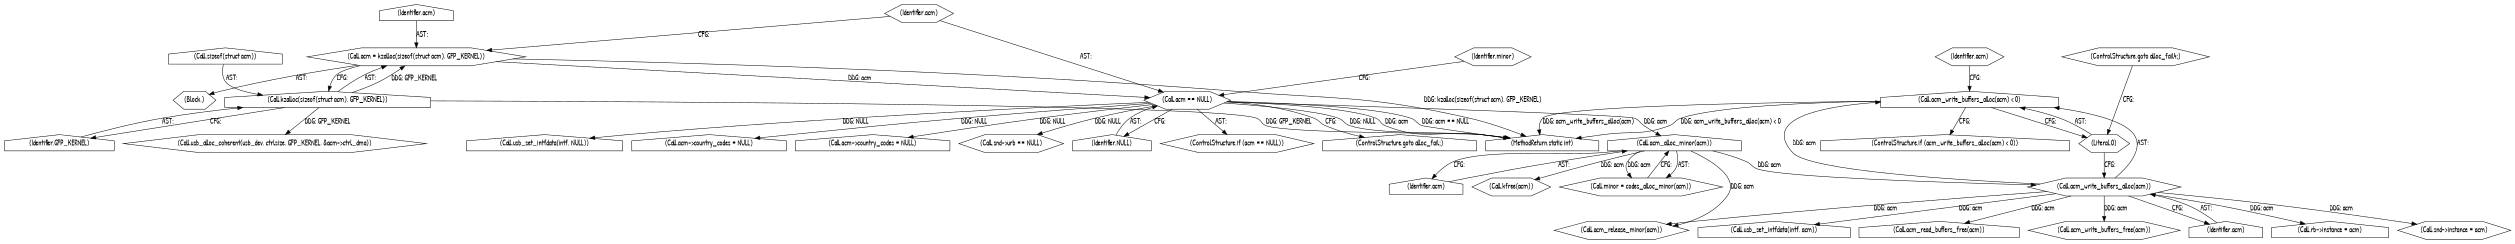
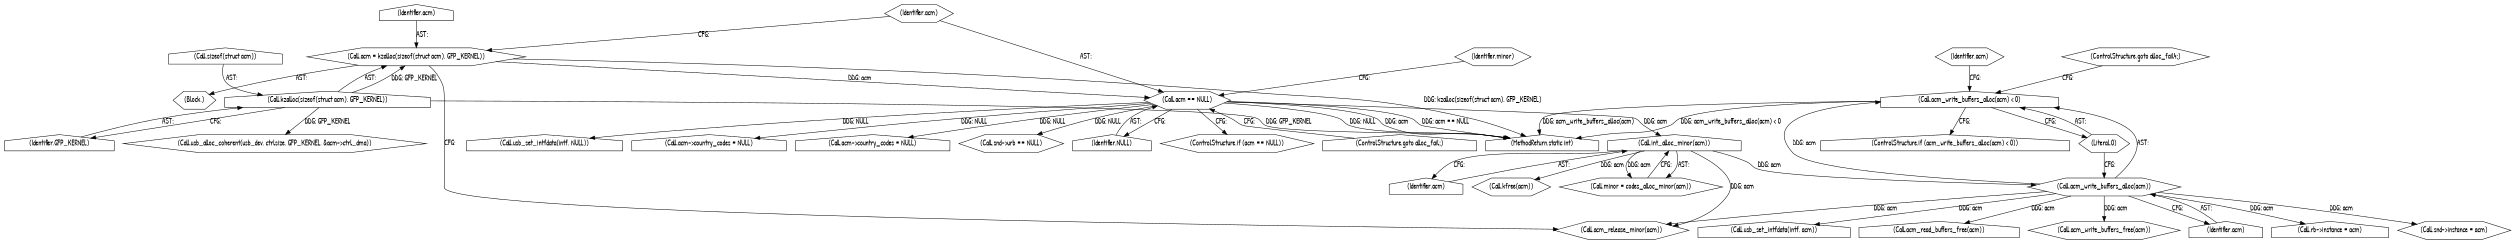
(342, 72) -> (935, 219)
(2121, 98) -> (2051, 79)
(1302, 114) -> (1265, 128)
(1222, 122) -> (1222, 122)
(1674, 144) -> (1674, 144)
